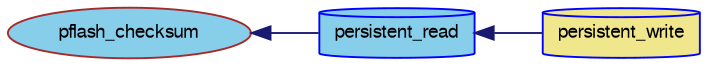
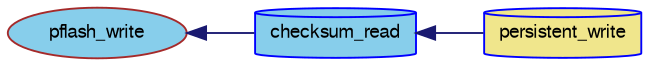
(129, 33) -> (97, 33)
(397, 33) -> (336, 33)
